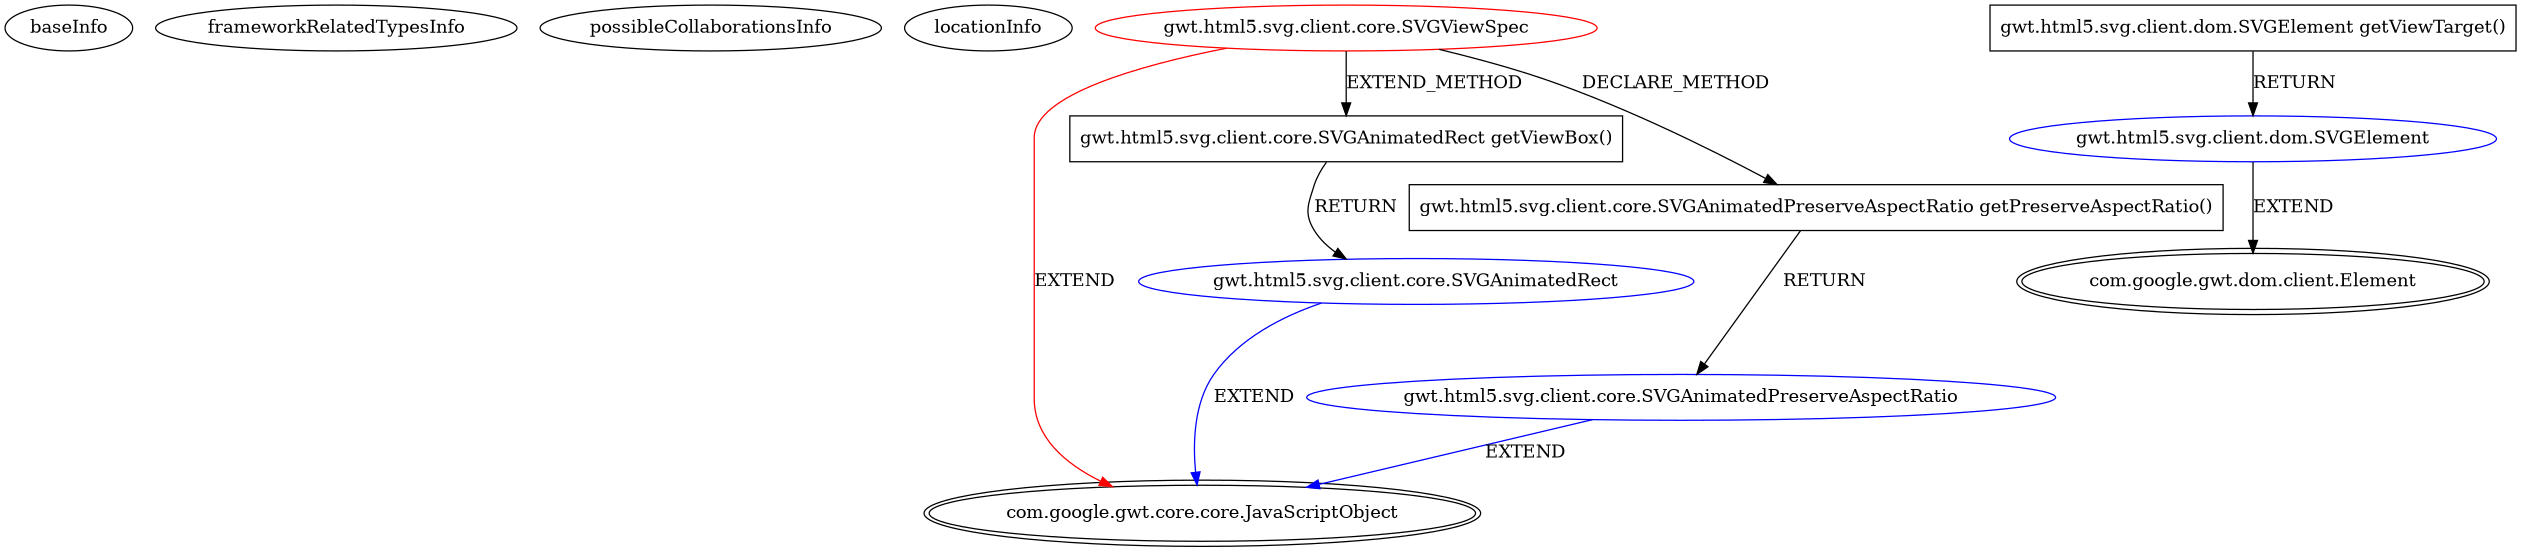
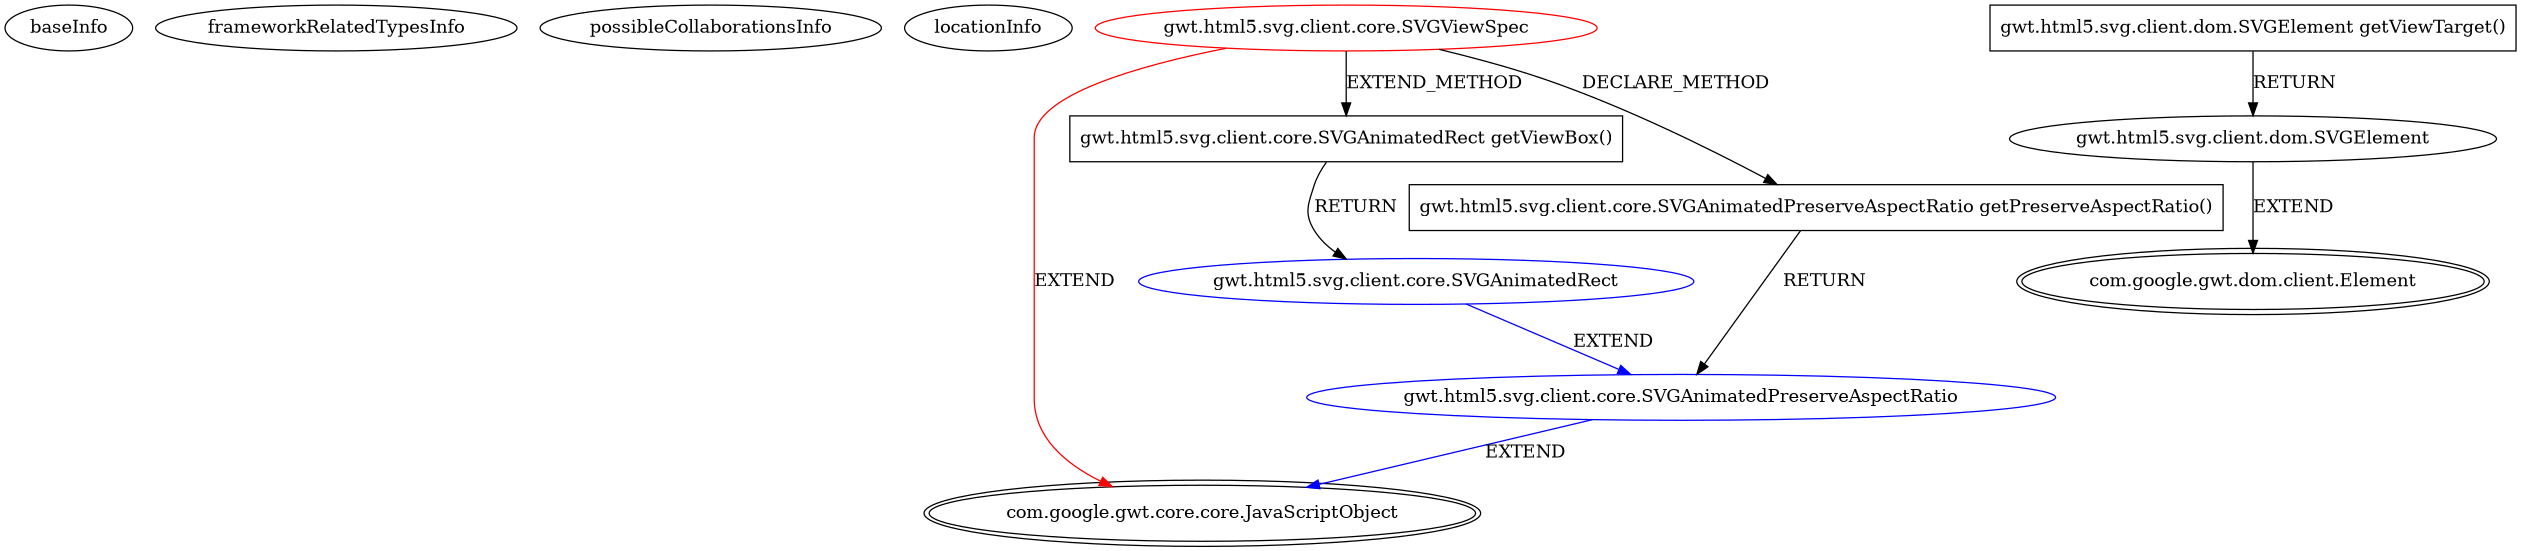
(2253, 139) -> (2253, 139)
(1223, 363) -> (1542, 337)
